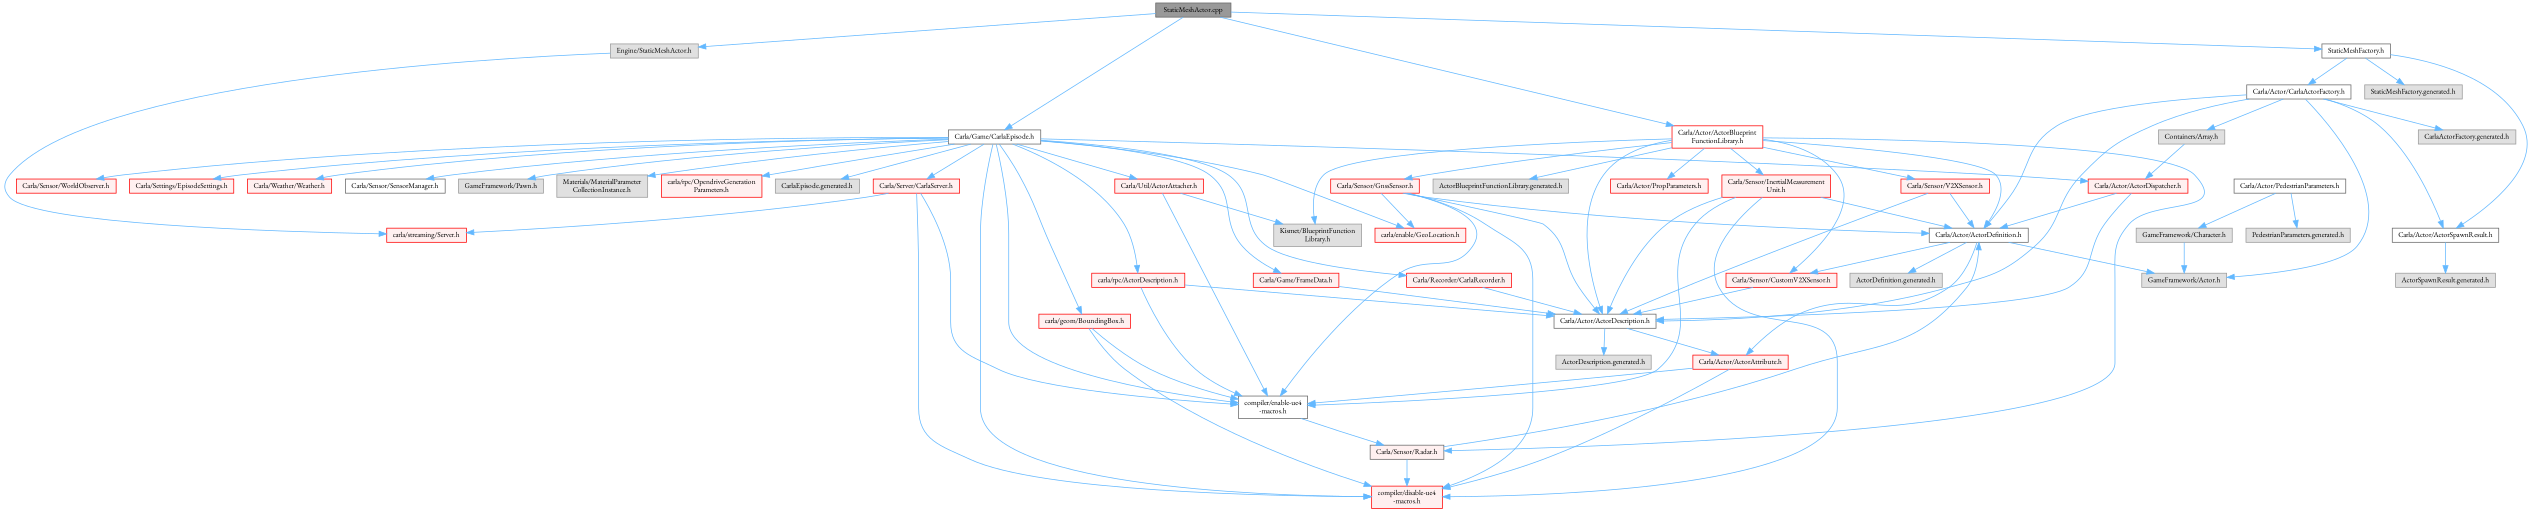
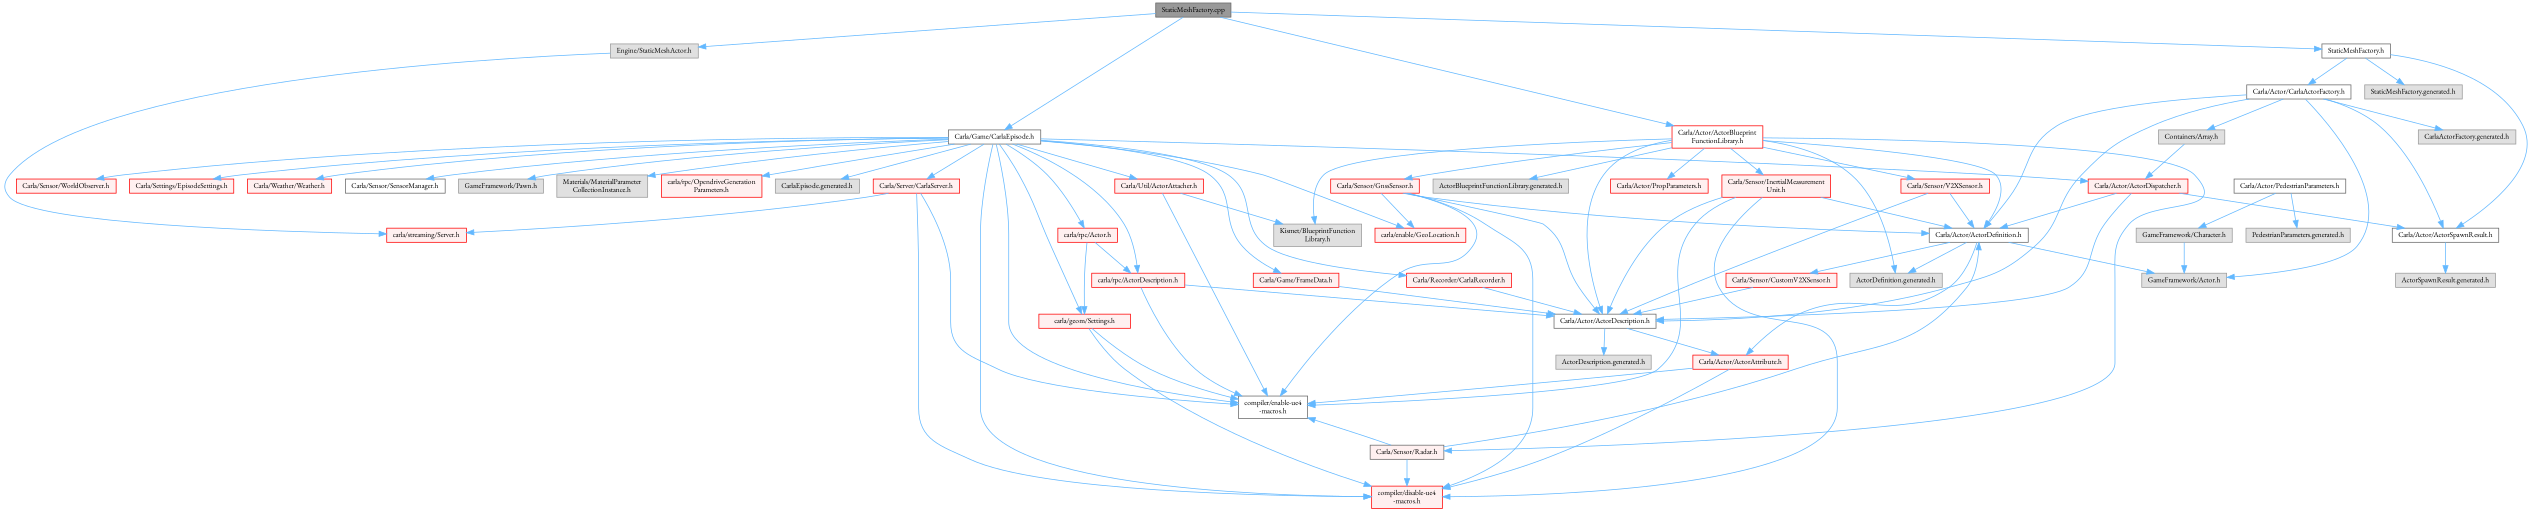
(1193, 10) -> (1193, 10)
(1843, 187) -> (1853, 177)
none -> (2288, 210)
none -> (1088, 235)
(1085, 321) -> (1085, 321)
(1338, 431) -> (1353, 432)
